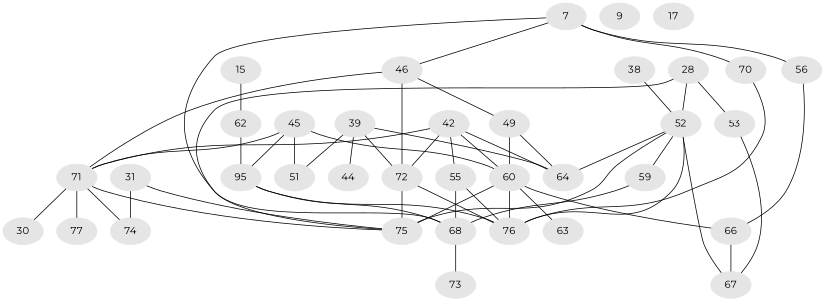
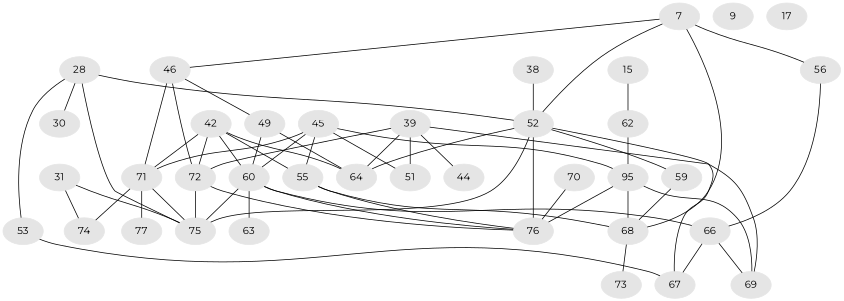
(686, 49) -> (597, 60)
none -> (311, 151)
(50, 204) -> (70, 97)
none -> (751, 285)
